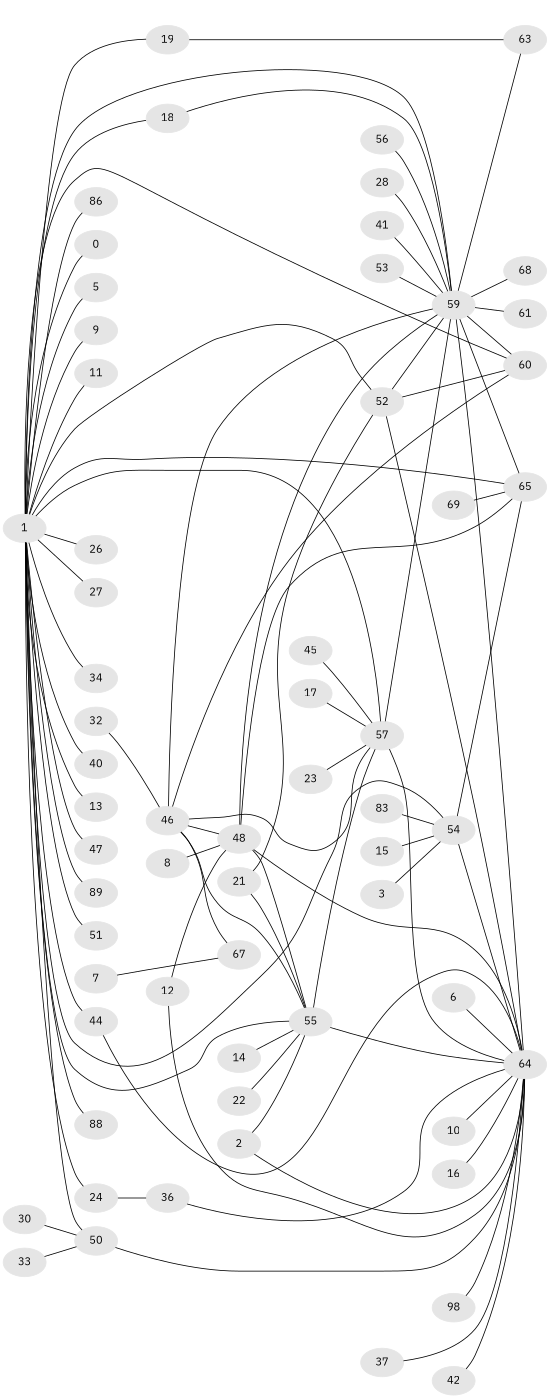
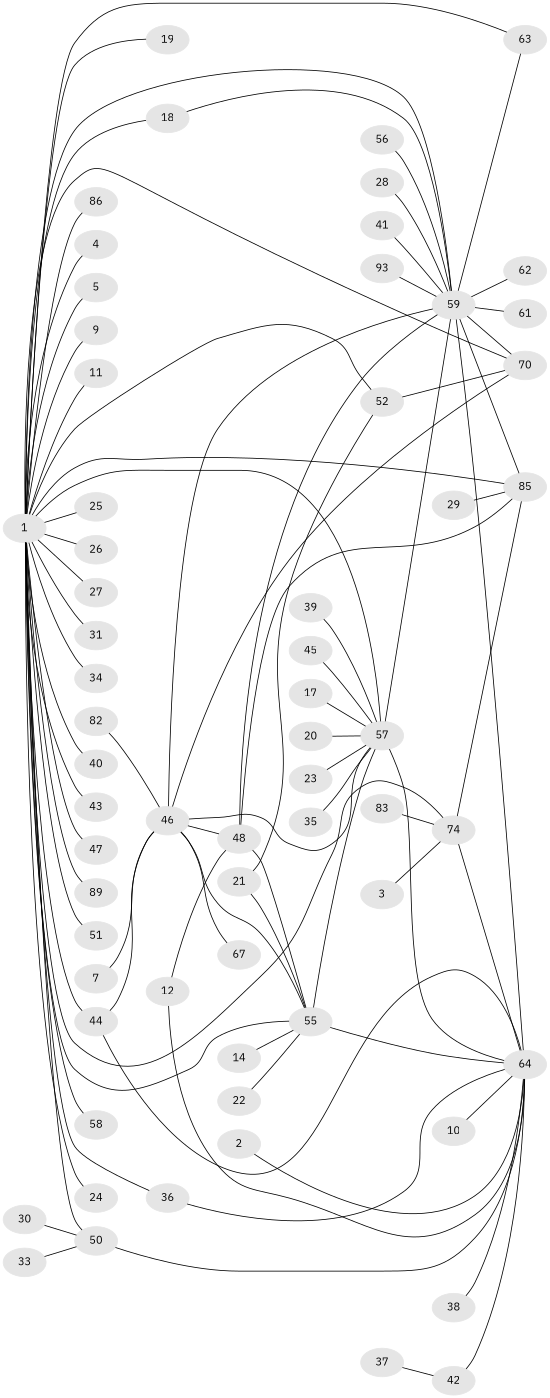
(346, 40) -> (70, 55)
(96, 245) -> (96, 245)
(382, 269) -> (382, 269)
(525, 271) -> (525, 271)
(418, 354) -> none
(525, 365) -> (525, 365)
(525, 487) -> (525, 487)
(454, 505) -> (454, 505)
none -> (96, 507)
none -> (311, 608)
none -> (96, 636)
(96, 721) -> (96, 721)
(459, 732) -> none
none -> (311, 736)
(96, 807) -> (96, 807)
none -> (311, 822)
(454, 830) -> (454, 830)
(382, 852) -> none
(168, 864) -> none
(404, 927) -> none
none -> (132, 935)
(168, 966) -> (127, 936)
(454, 998) -> none
(282, 1086) -> none
(96, 1125) -> (96, 1125)
(454, 1174) -> none
(132, 1198) -> (41, 890)
(491, 1295) -> (418, 1372)
(454, 1308) -> (454, 1308)
